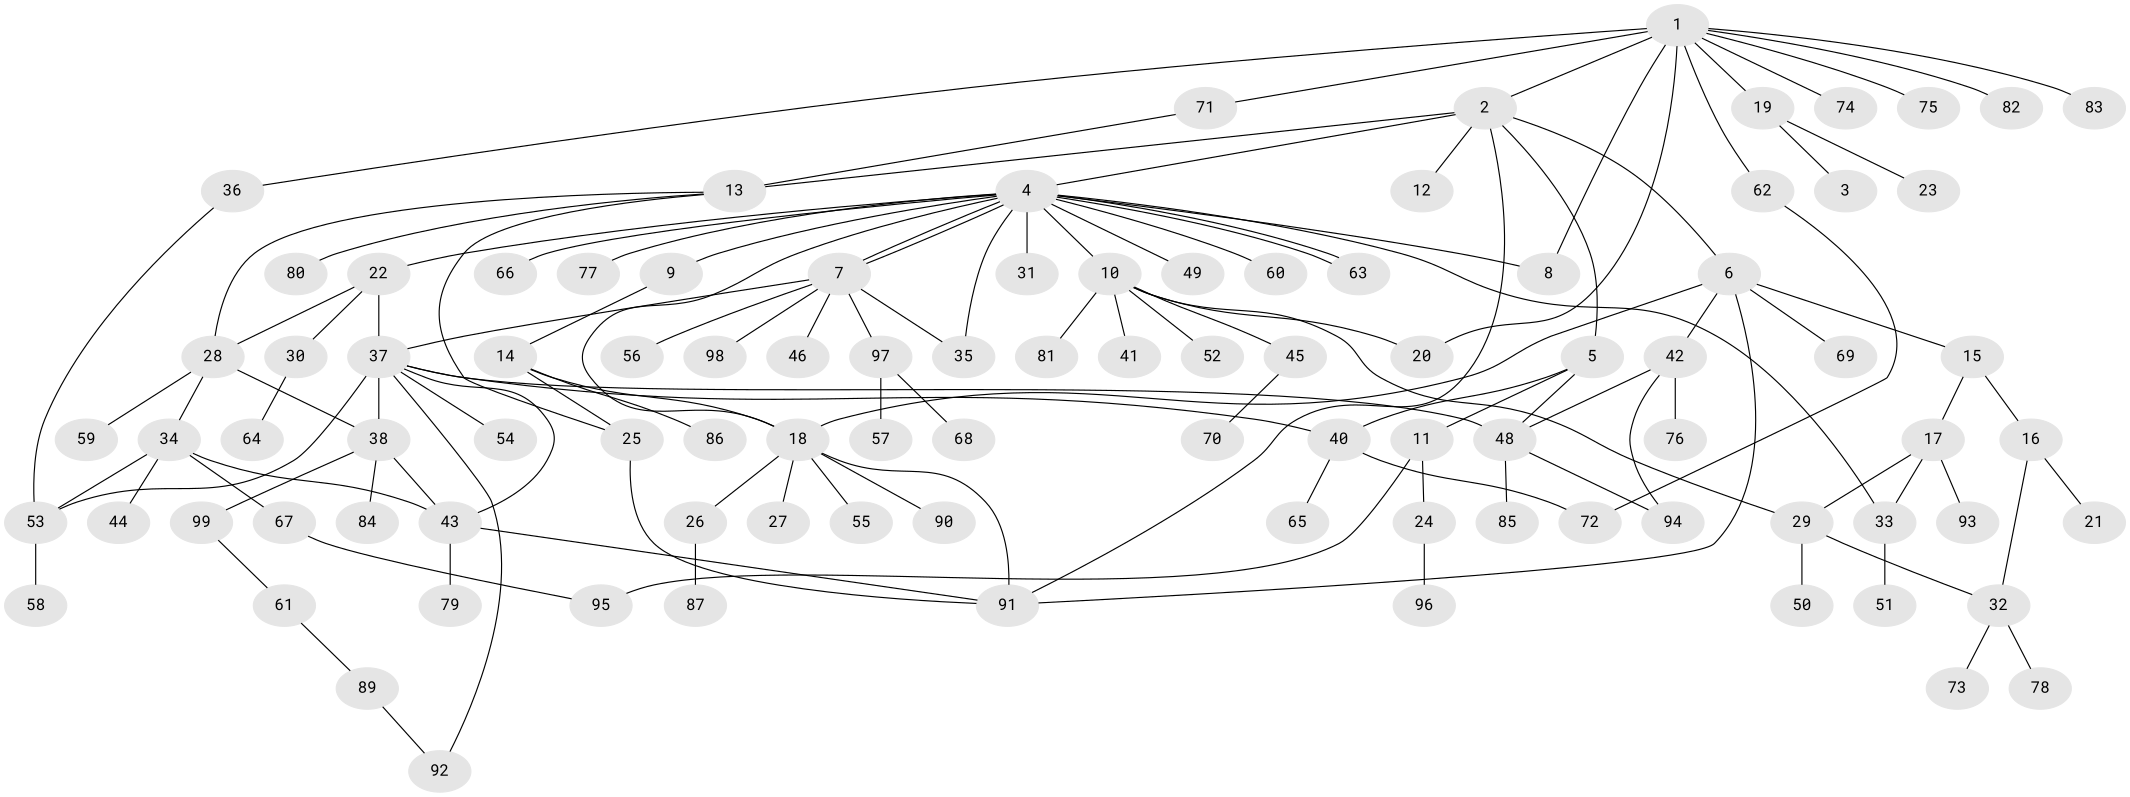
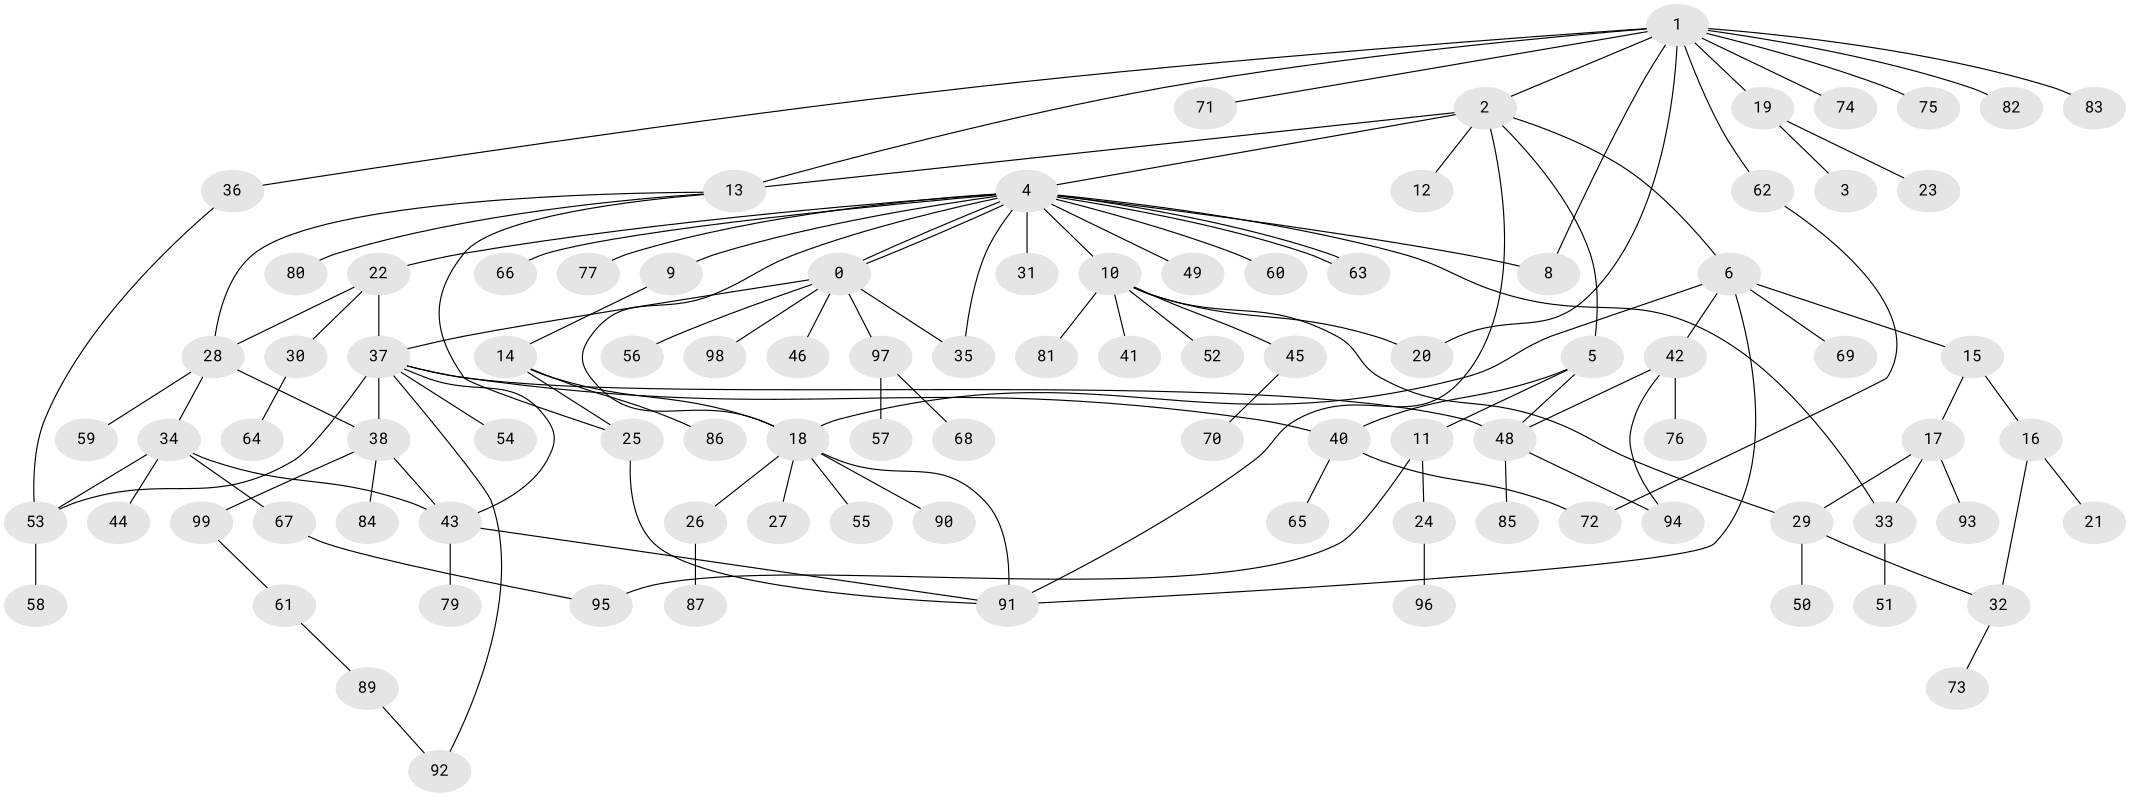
(970, 150) -> (1201, 81)
(839, 274) -> (839, 274)
(2040, 689) -> none
